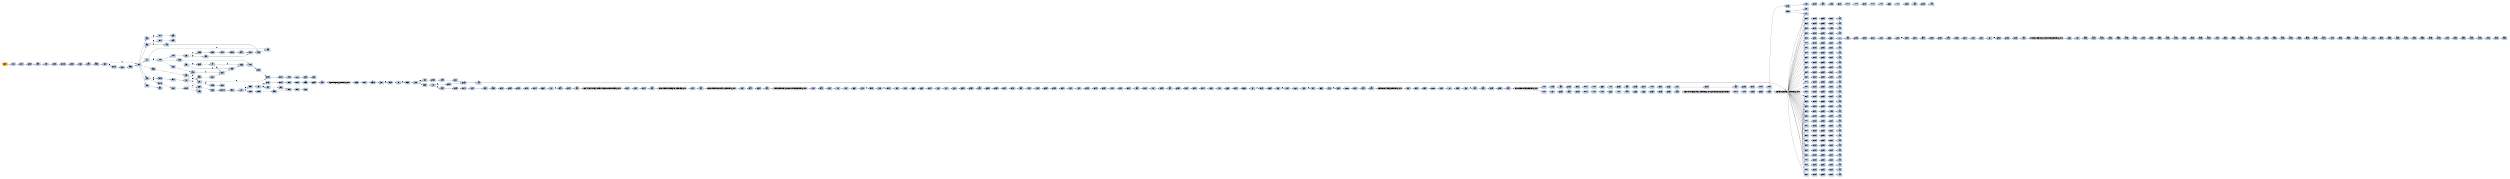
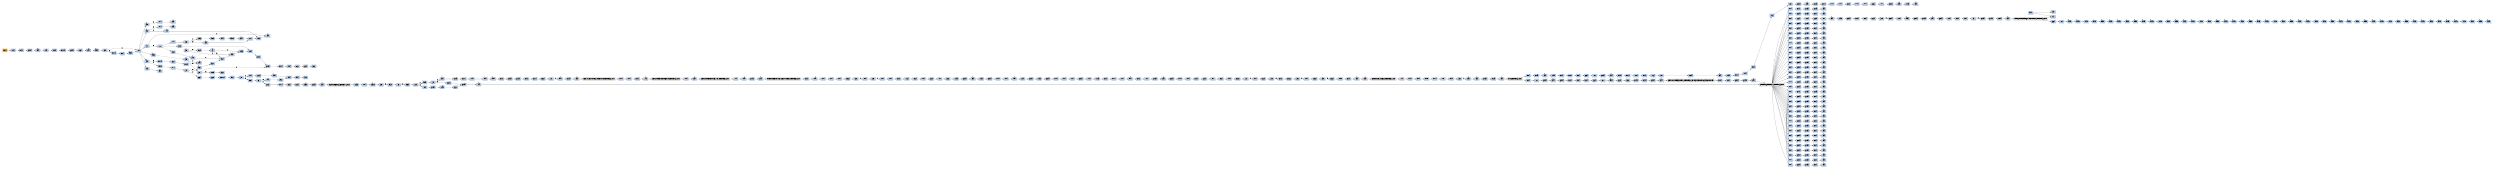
(1796, 53) -> (2049, 17)
(339, 83) -> (339, 85)
(602, 88) -> (599, 79)
(1526, 88) -> (1515, 79)
